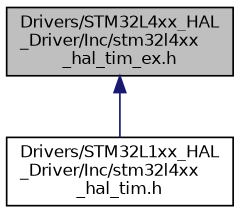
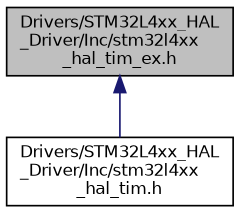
(120, 172) -> (120, 172)
